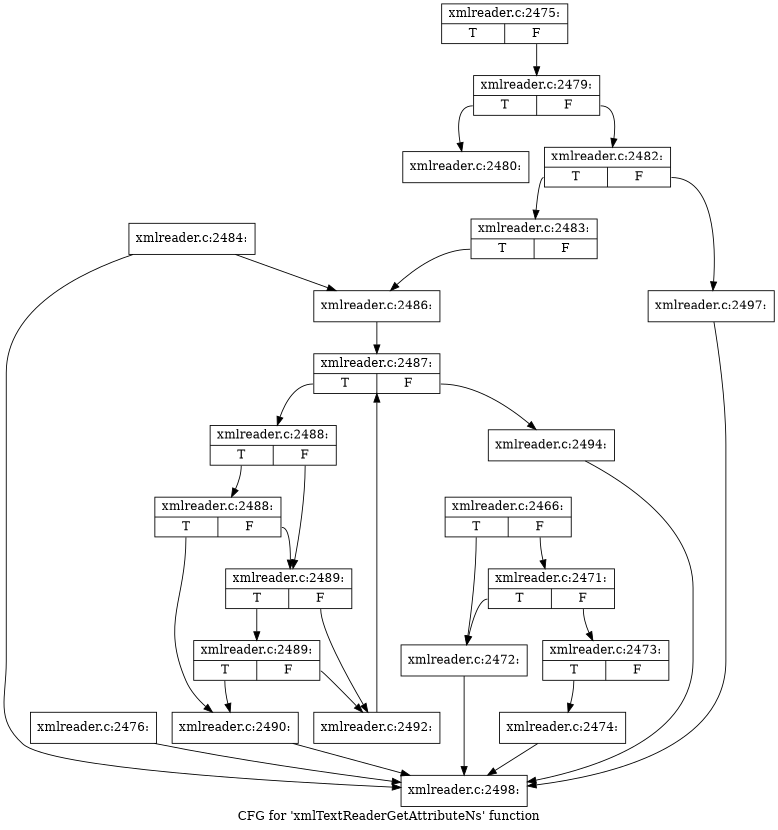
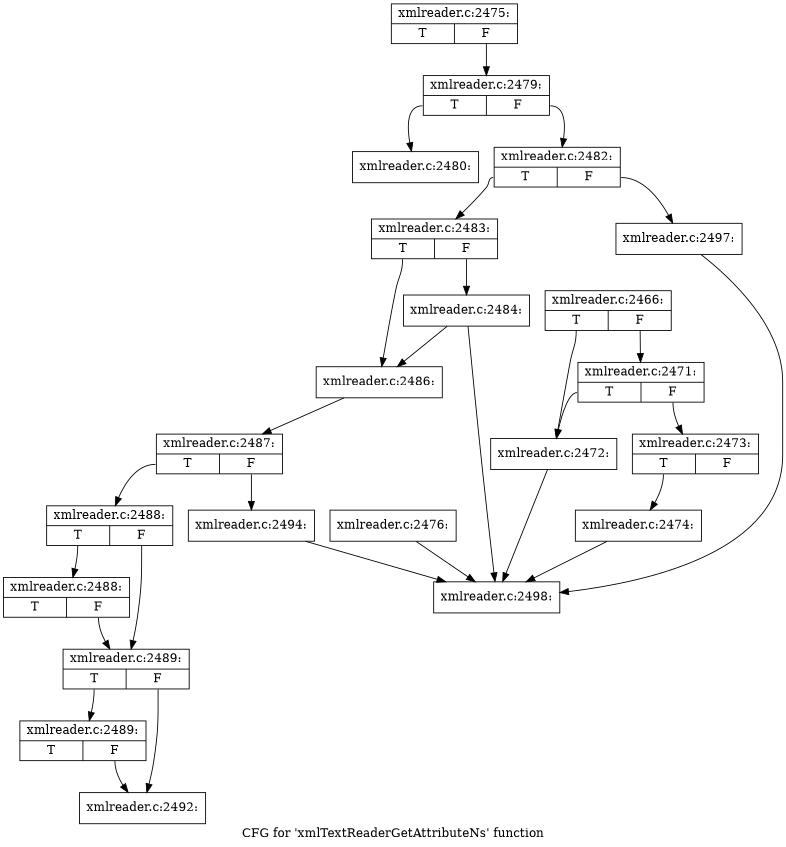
none -> (466, 273)
(377, 557) -> none
(235, 728) -> none
